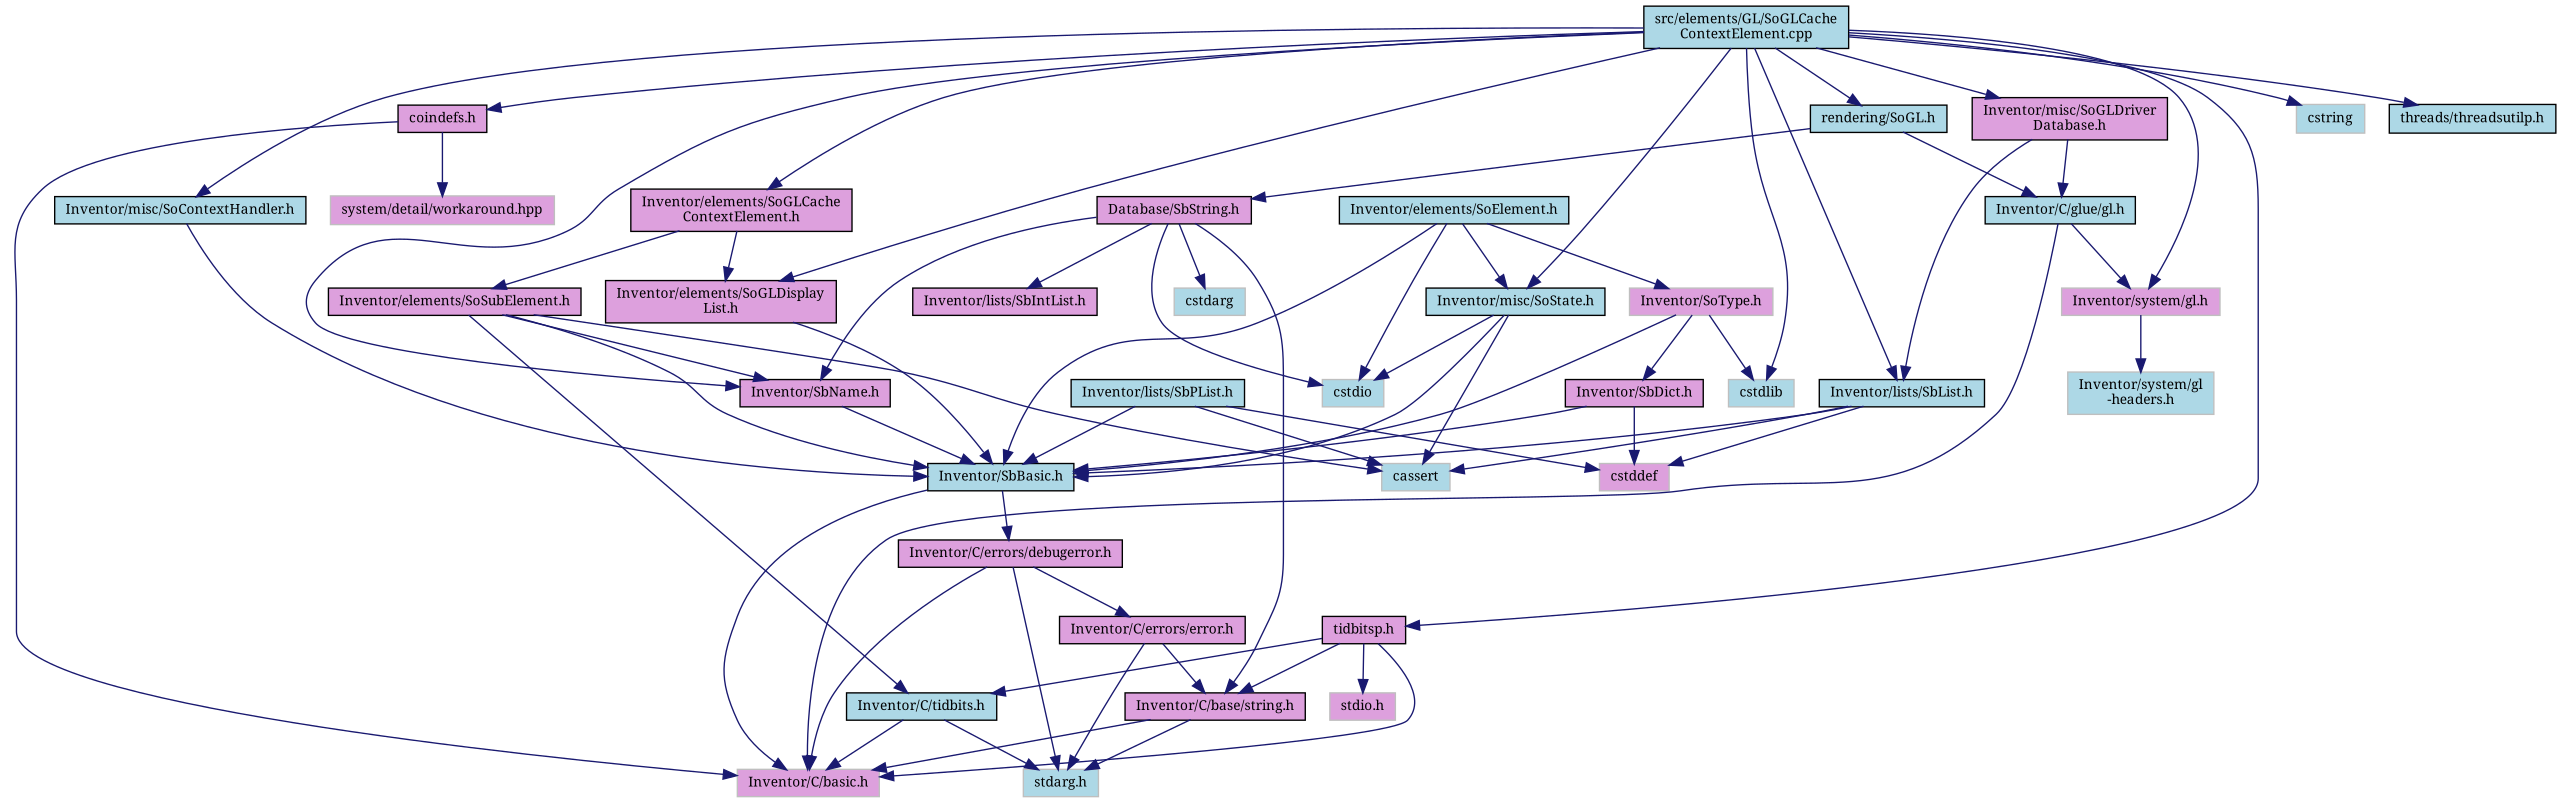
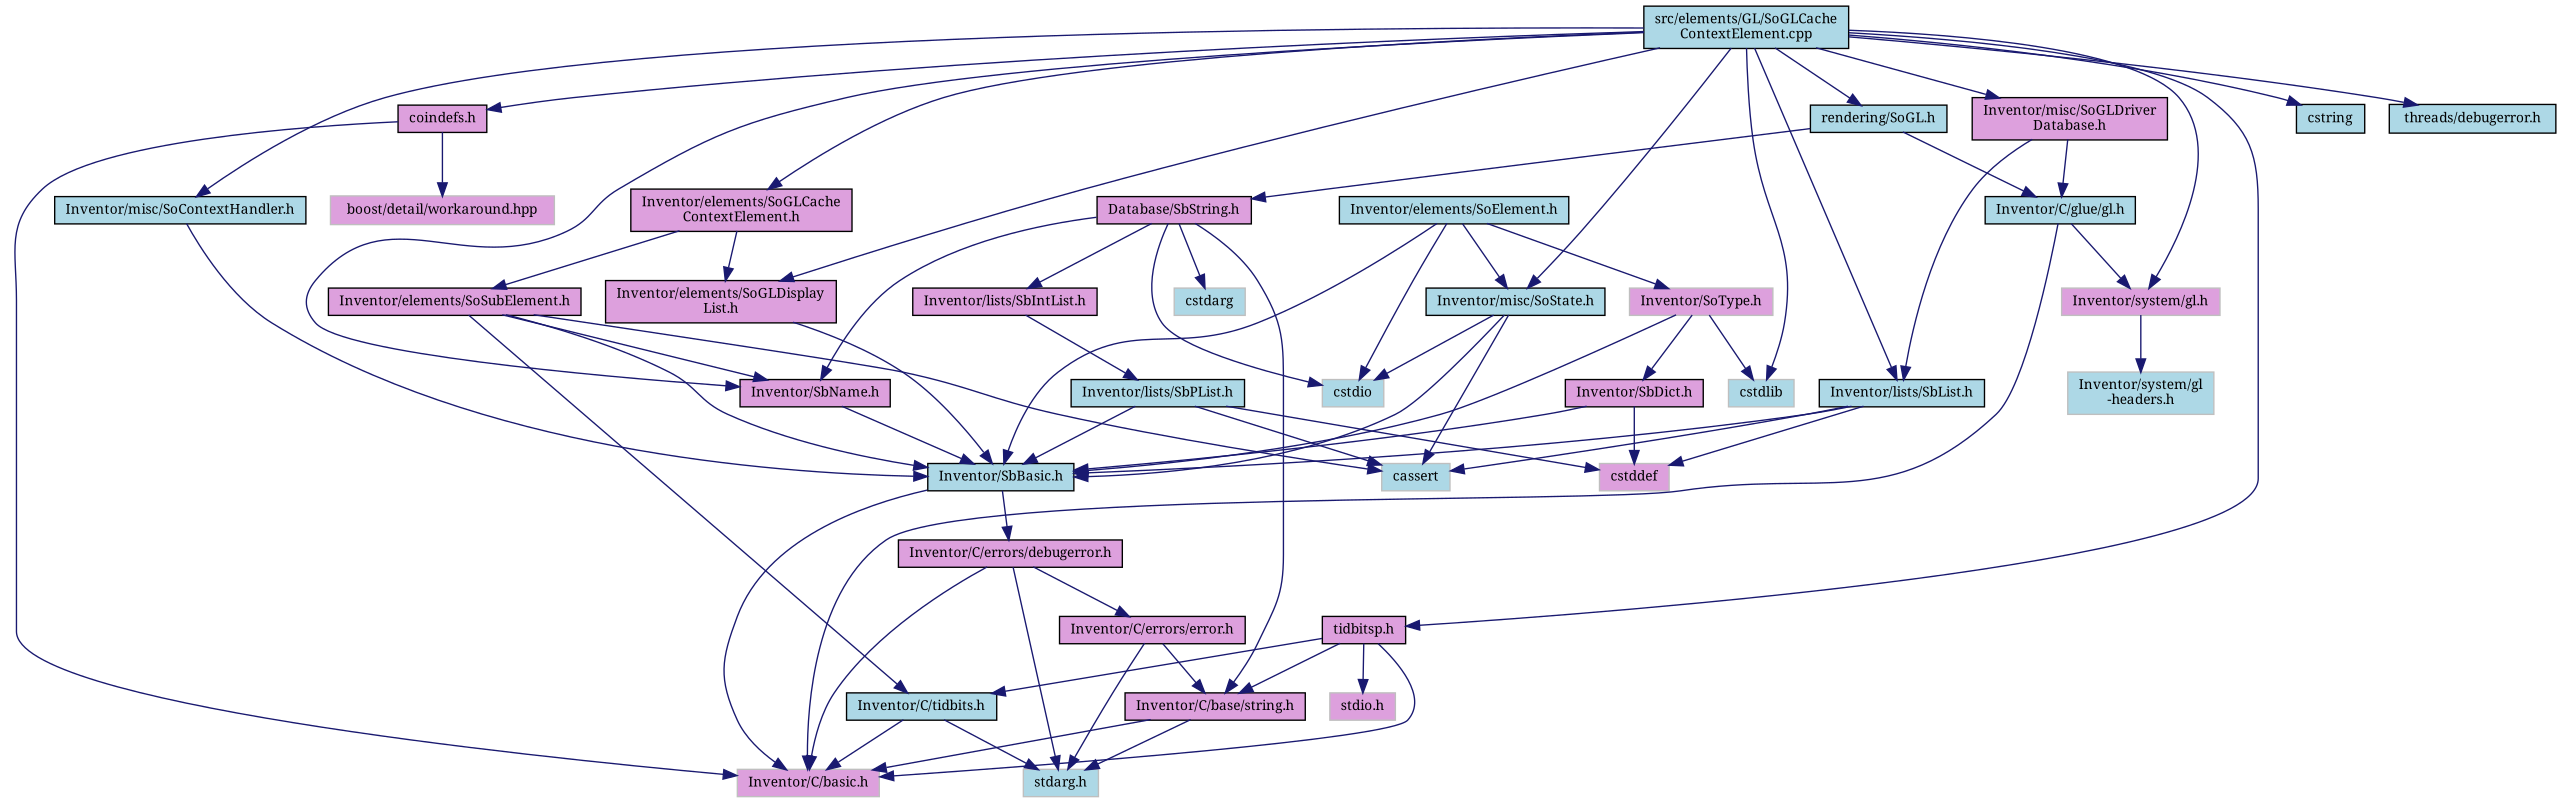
(2331, 119) -> (2331, 119)
(2473, 119) -> (2473, 119)
(442, 210) -> (442, 210)
none -> (1076, 344)
